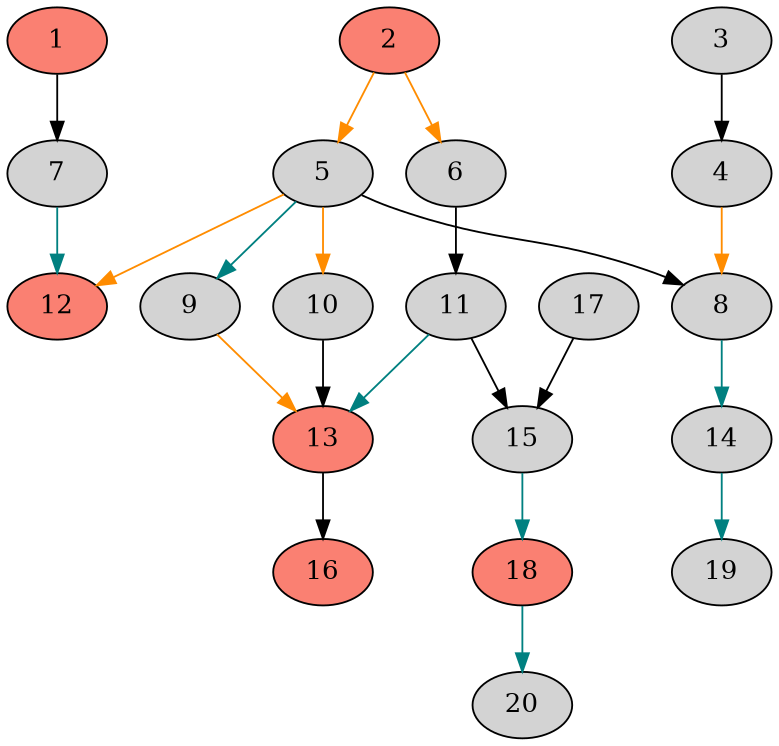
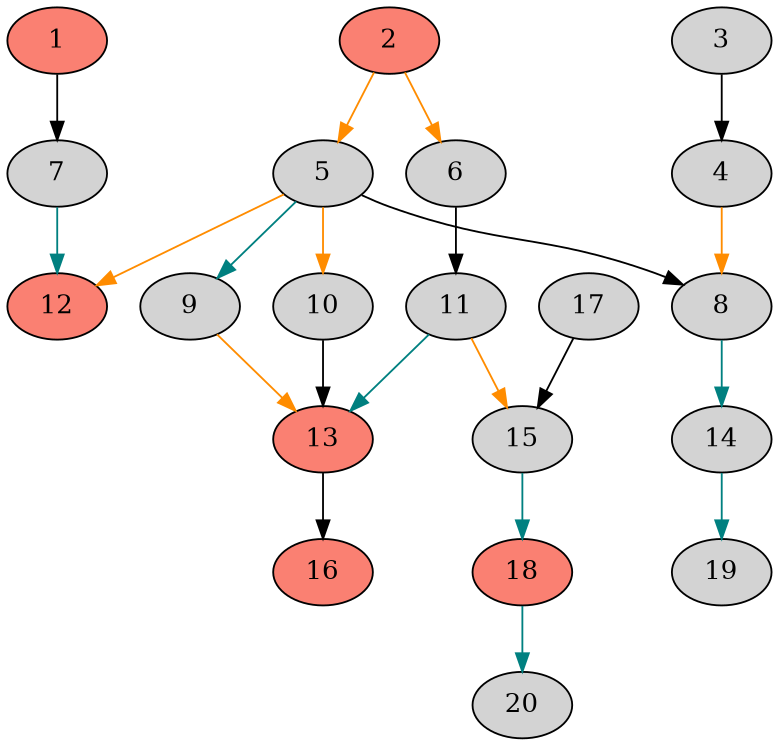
(485, 365) -> (485, 365)
